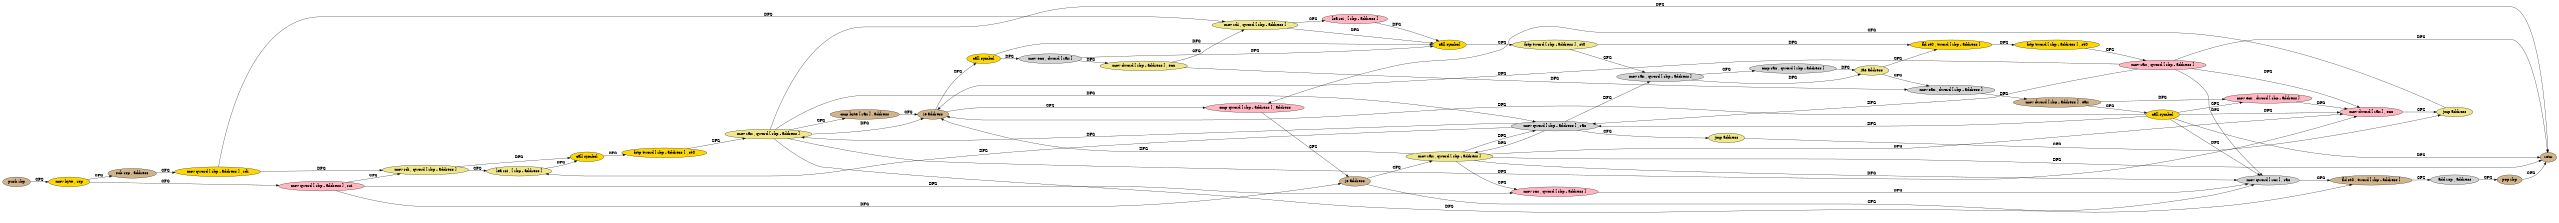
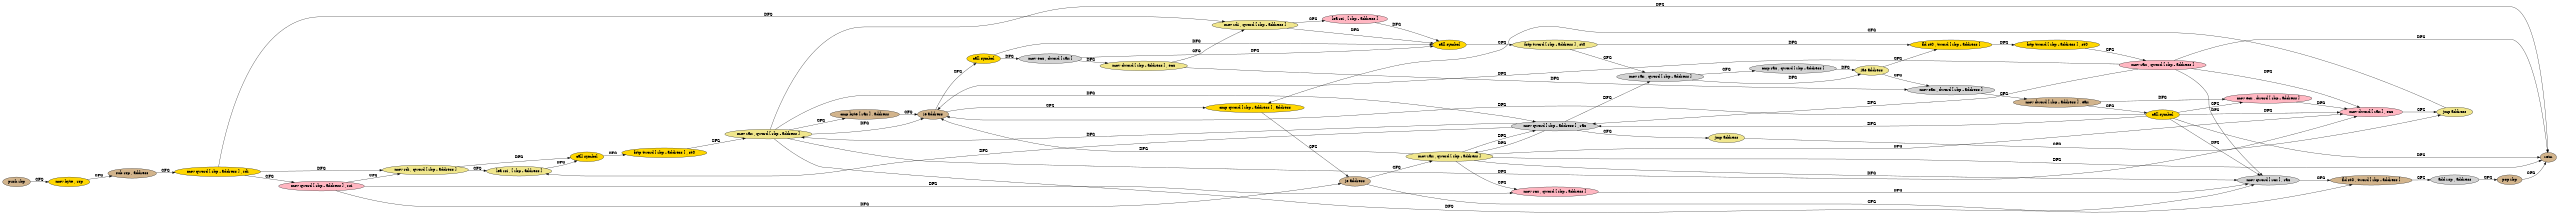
(2004, 94) -> (2004, 94)
(1255, 108) -> (1255, 108)
(183, 184) -> (268, 179)
